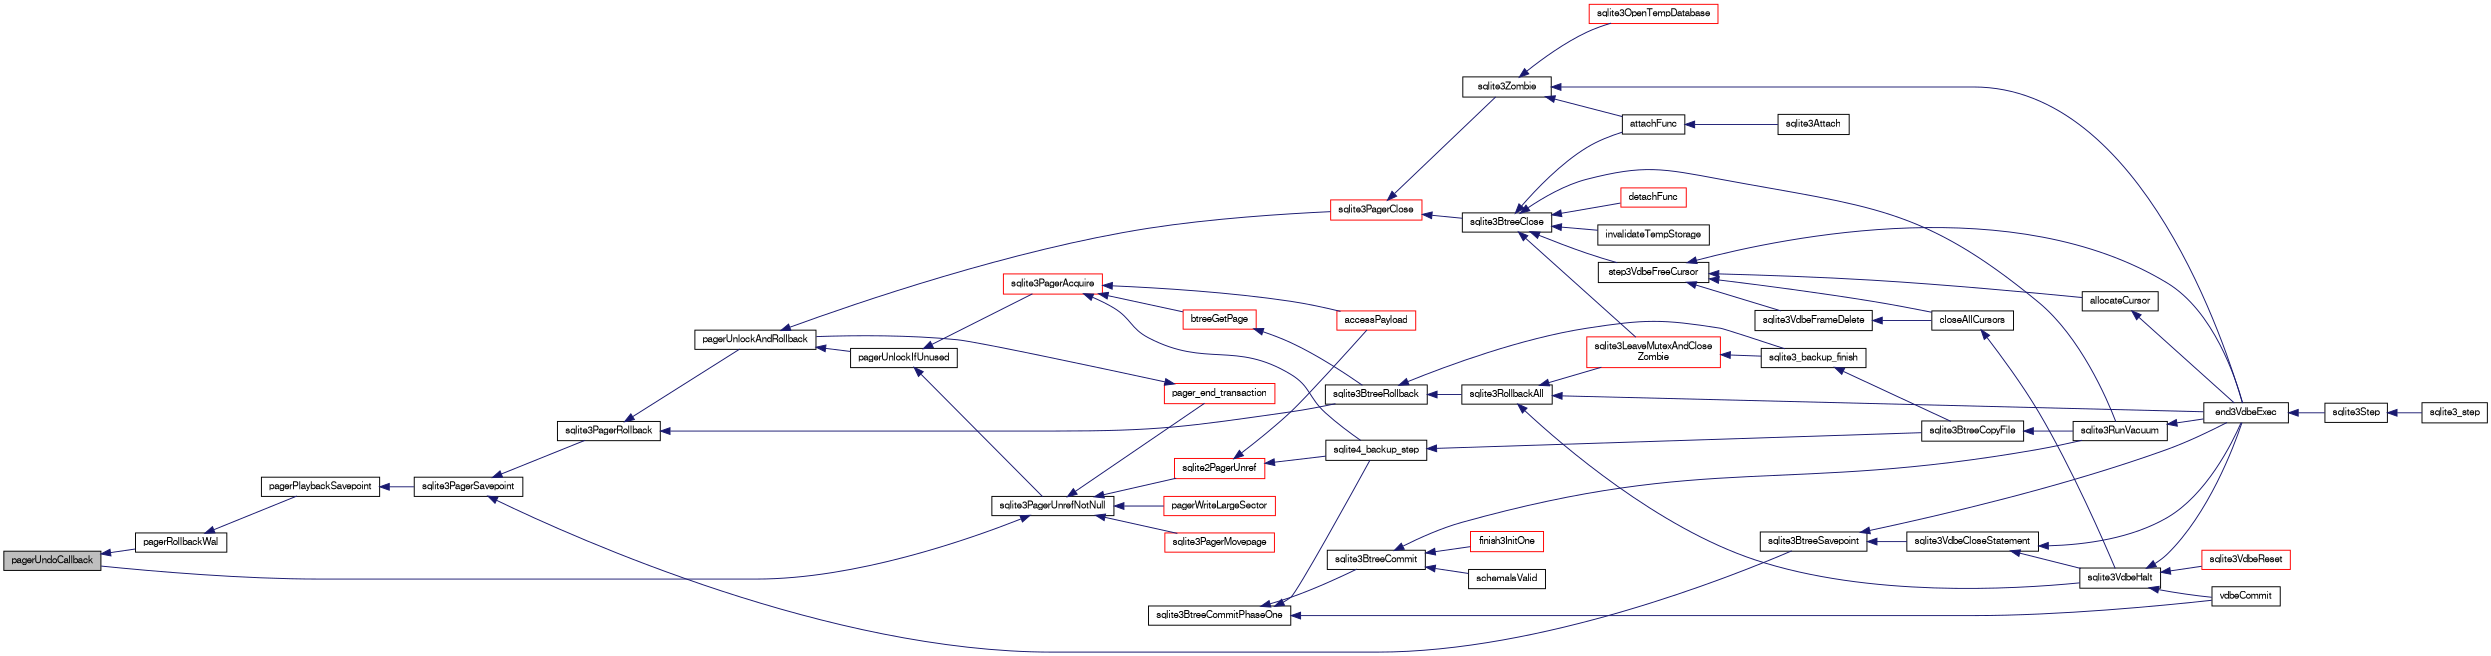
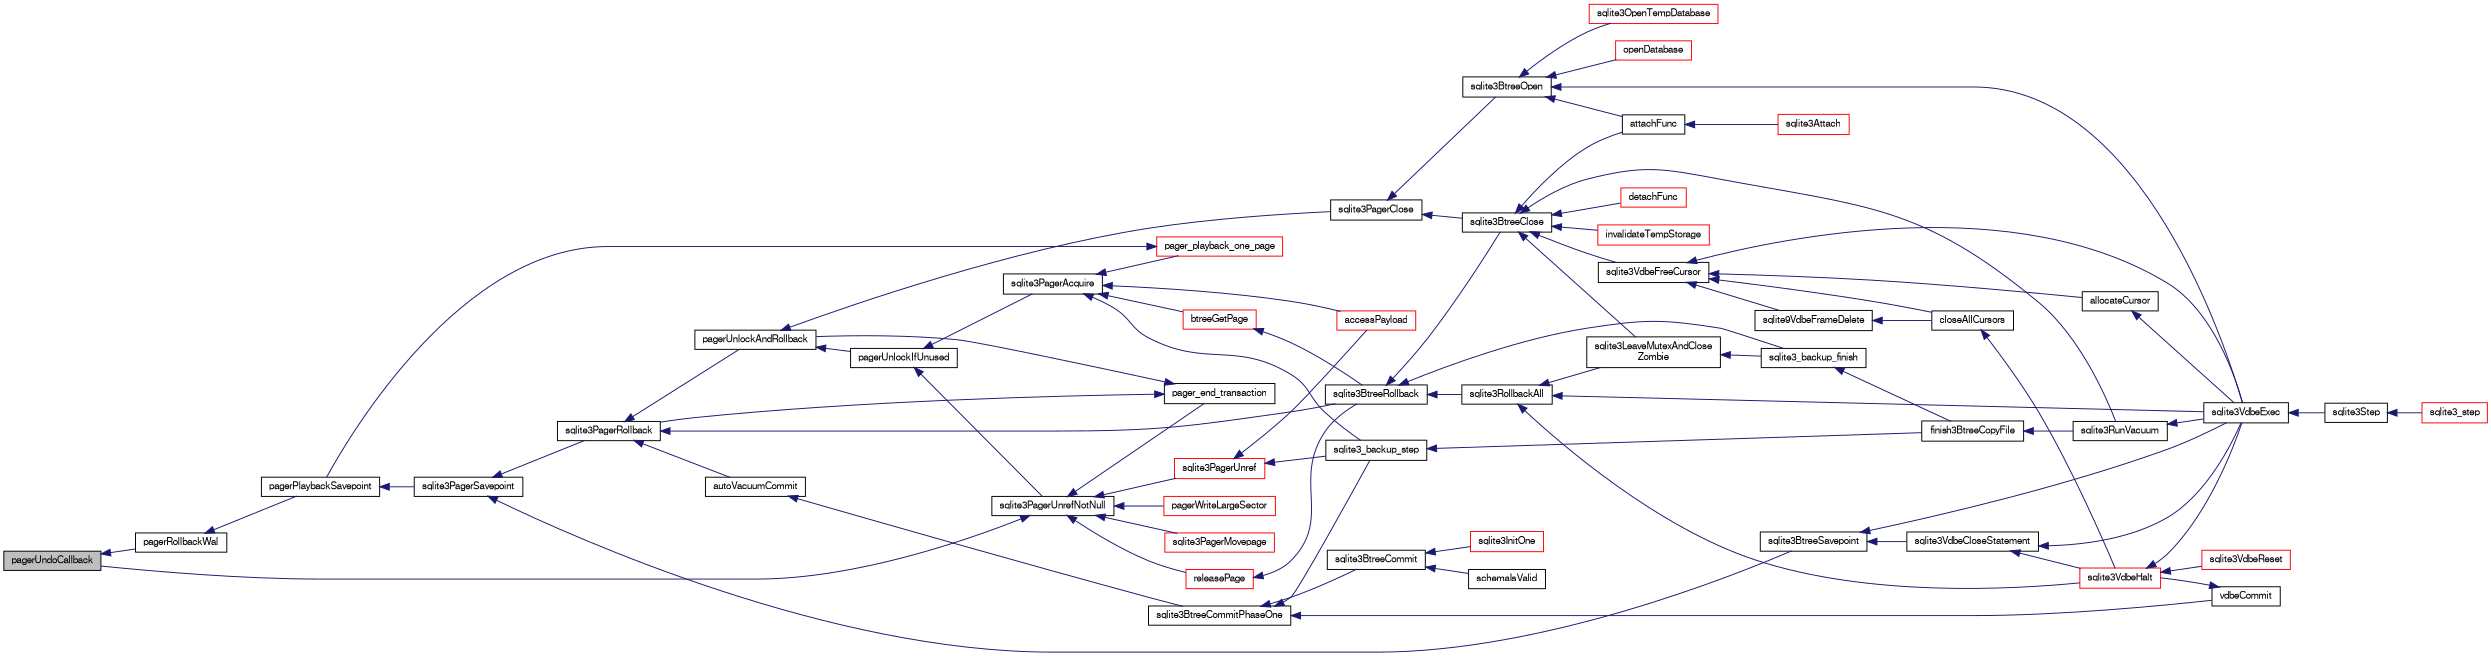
none -> (1654, 50)
(1507, 87) -> (1507, 87)
(1814, 124) -> (1814, 124)
(1376, 210) -> (1376, 210)
(1654, 235) -> (1654, 235)
none -> (1220, 247)
(1654, 272) -> (1654, 272)
(1053, 284) -> (1053, 284)
none -> (1450, 308)
(1814, 321) -> (1814, 321)
(1654, 352) -> (1654, 352)
(1220, 394) -> (1220, 394)
none -> (907, 402)
(2246, 413) -> (2246, 413)
(2455, 413) -> (2455, 413)
(1973, 431) -> (1973, 431)
(1376, 450) -> (1376, 450)
(1220, 469) -> (1220, 469)
(1739, 477) -> none
none -> (755, 487)
(1507, 542) -> (1507, 542)
(2120, 578) -> (2120, 578)
none -> (1220, 579)
(2185, 594) -> (2185, 581)
